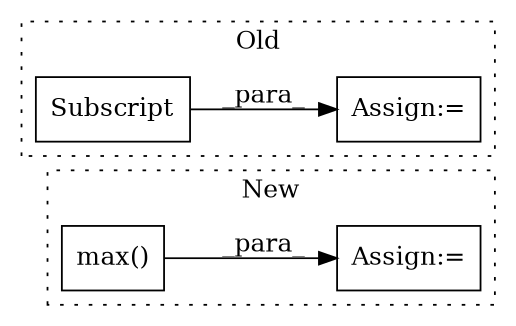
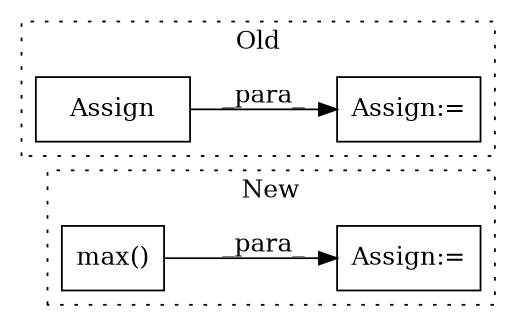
(113, 109) -> (113, 109)
